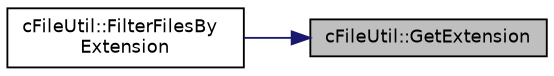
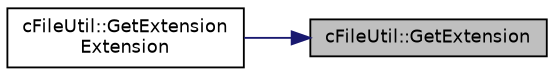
(126, 38) -> (126, 38)
